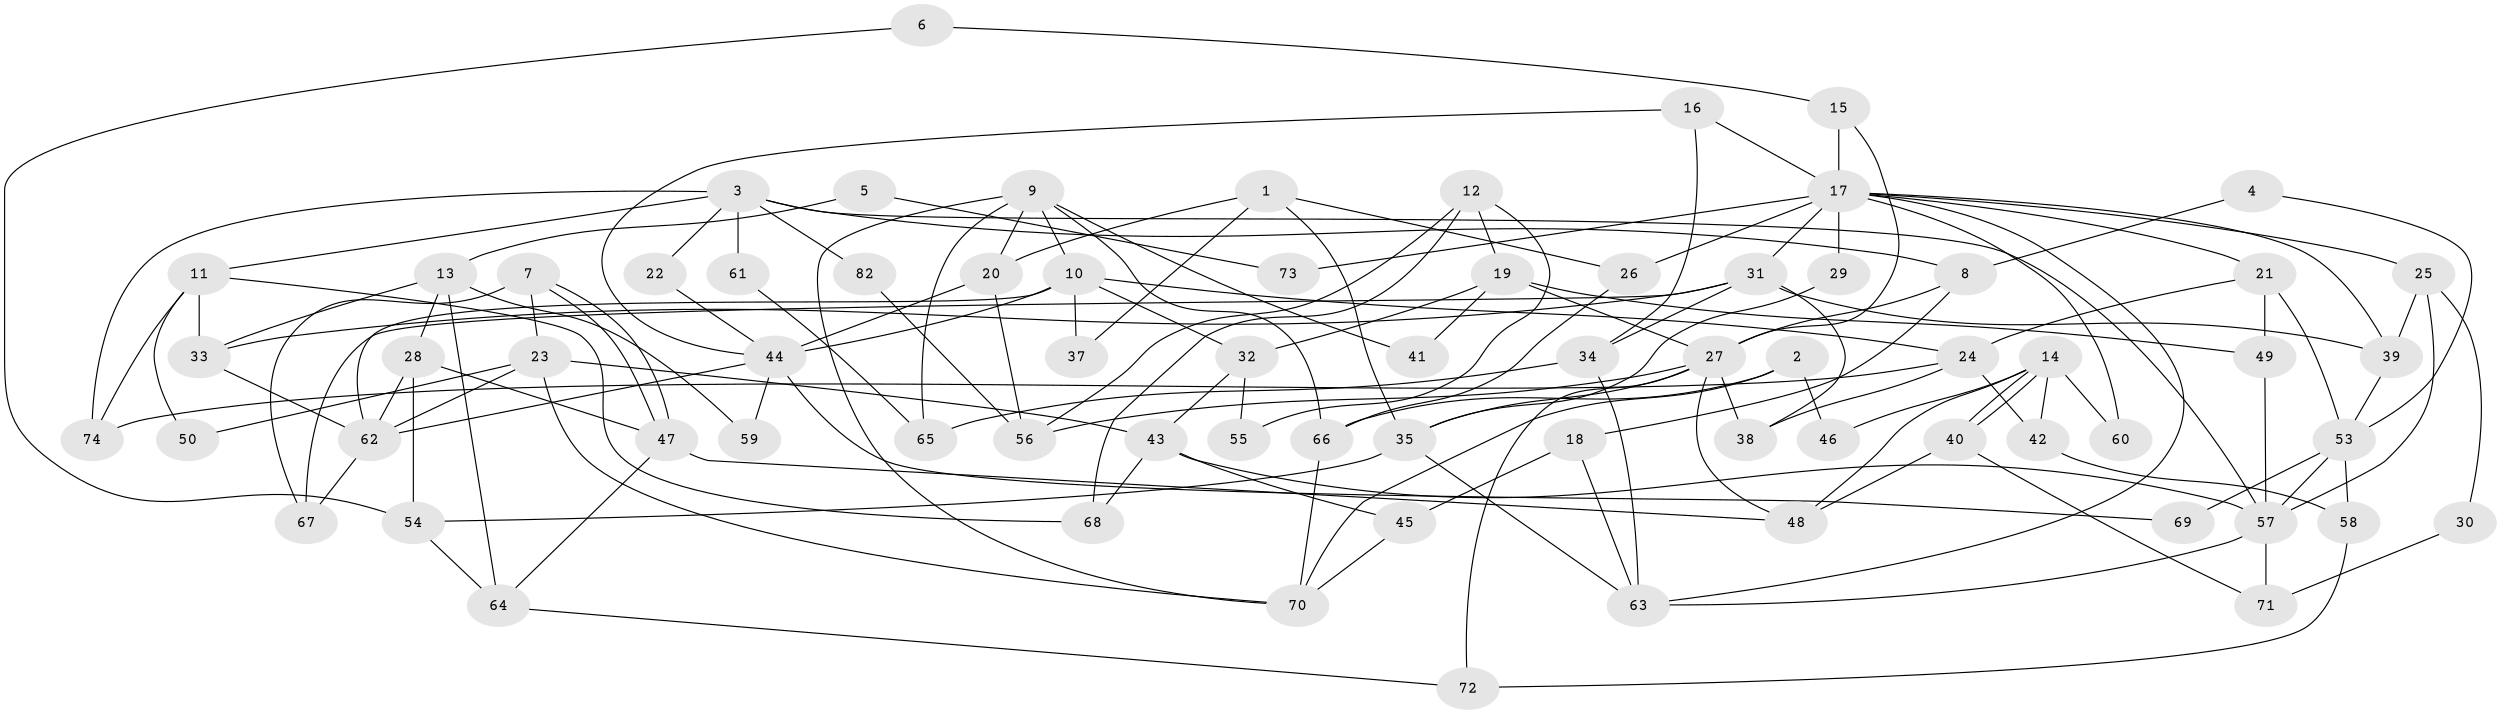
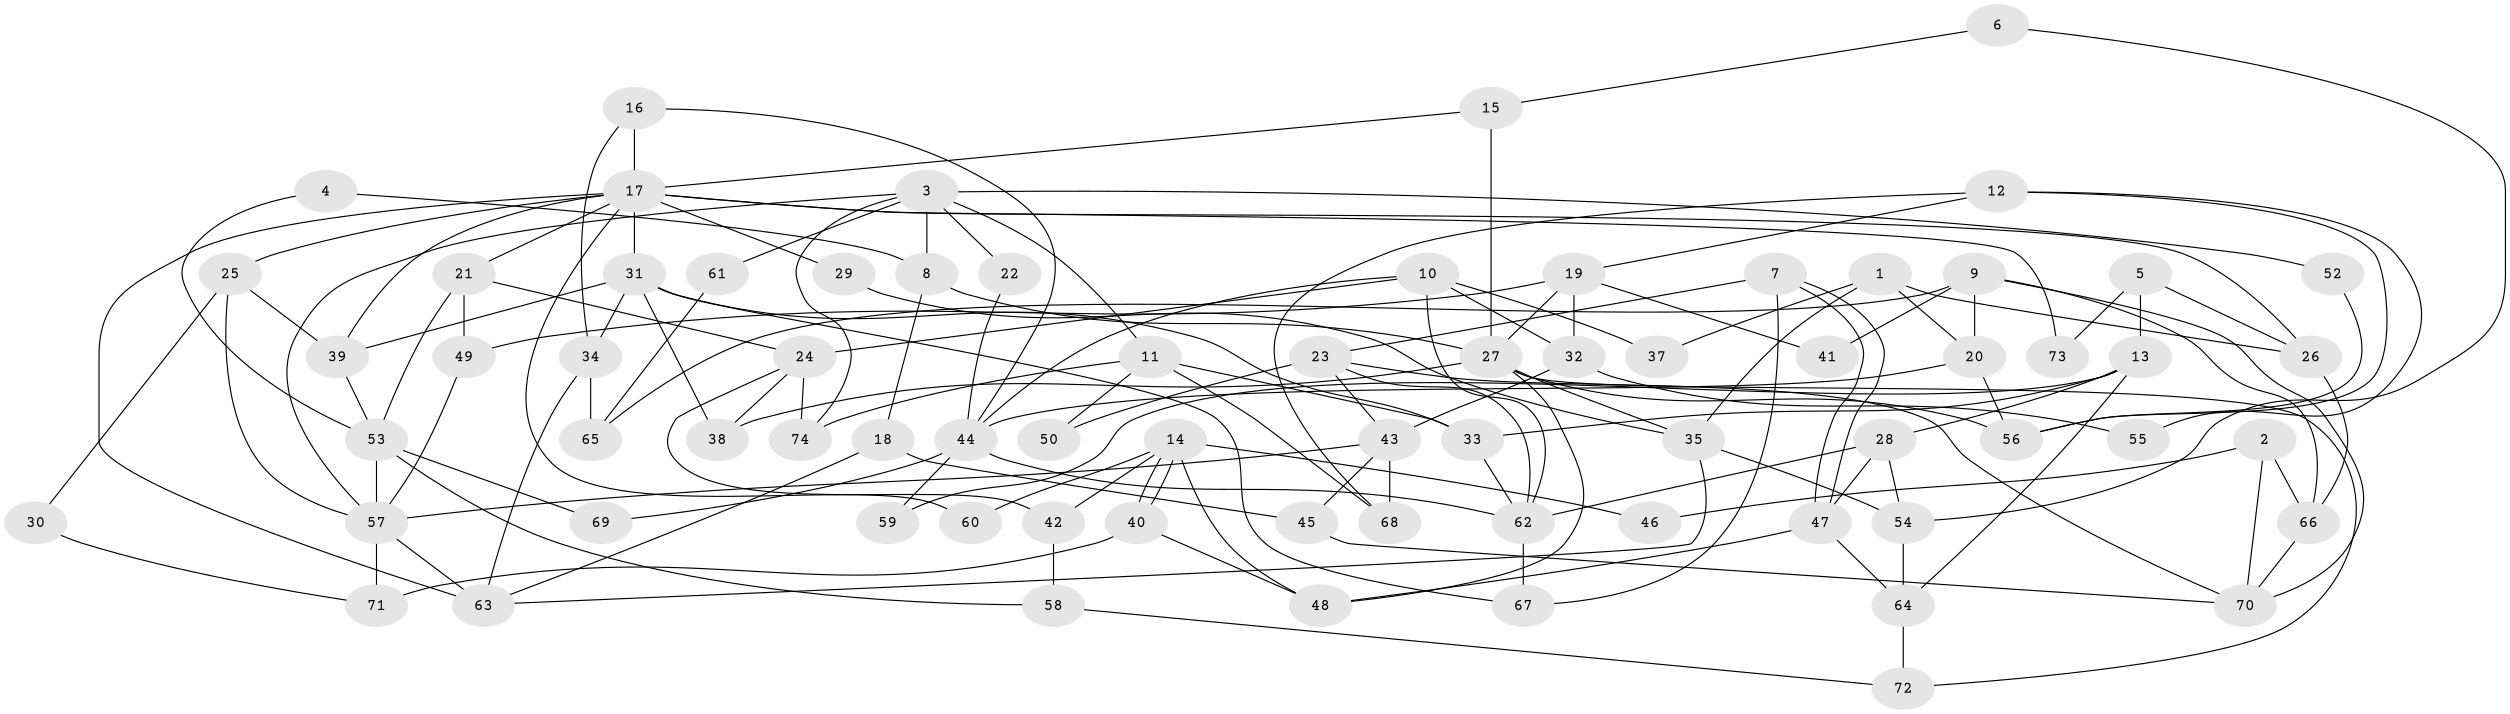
(1054, 233) -> none
(865, 274) -> (2333, 274)
none -> (2226, 315)
